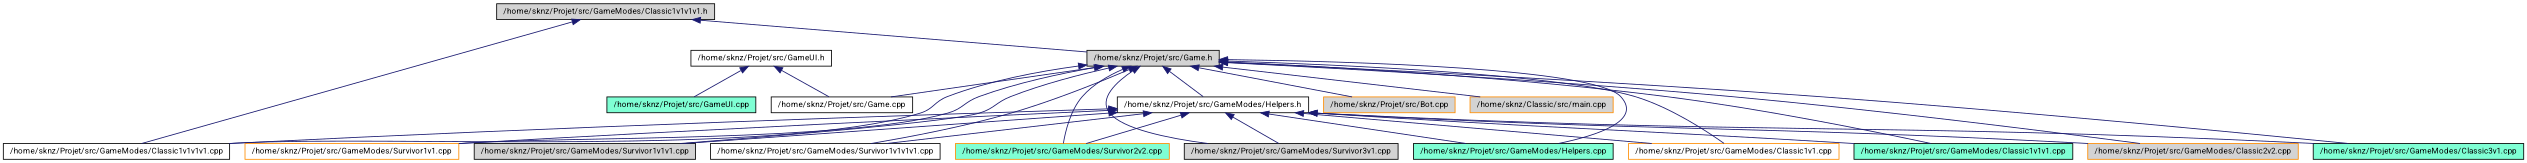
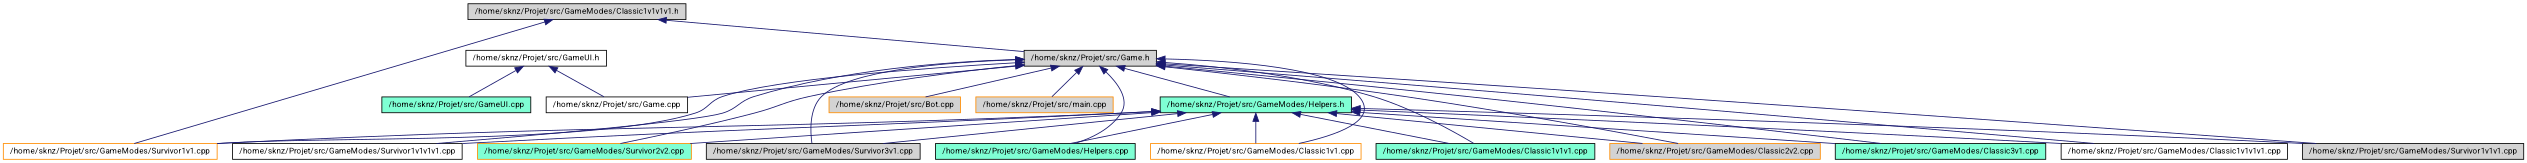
(357, 83) -> (339, 83)
(1213, 105) -> (1256, 105)
(1542, 105) -> (1045, 105)
